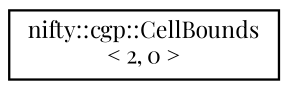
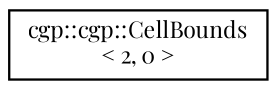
(144, 45) -> (138, 45)
